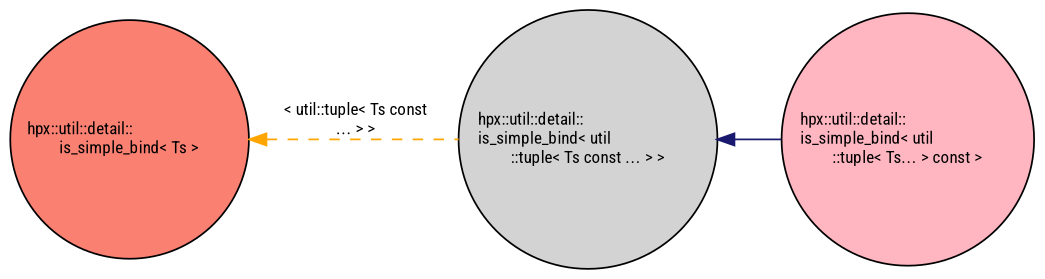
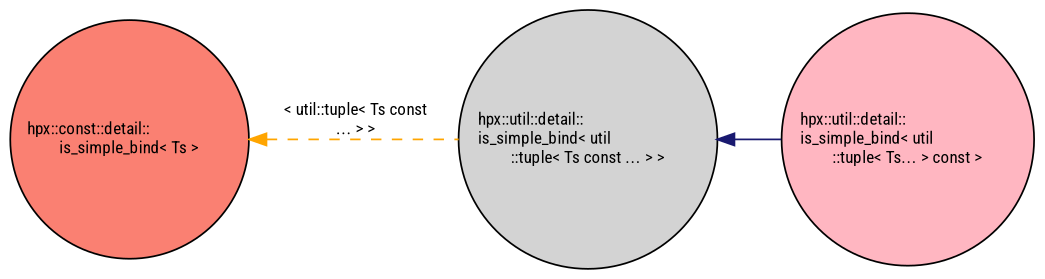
(130, 139) -> (130, 139)
